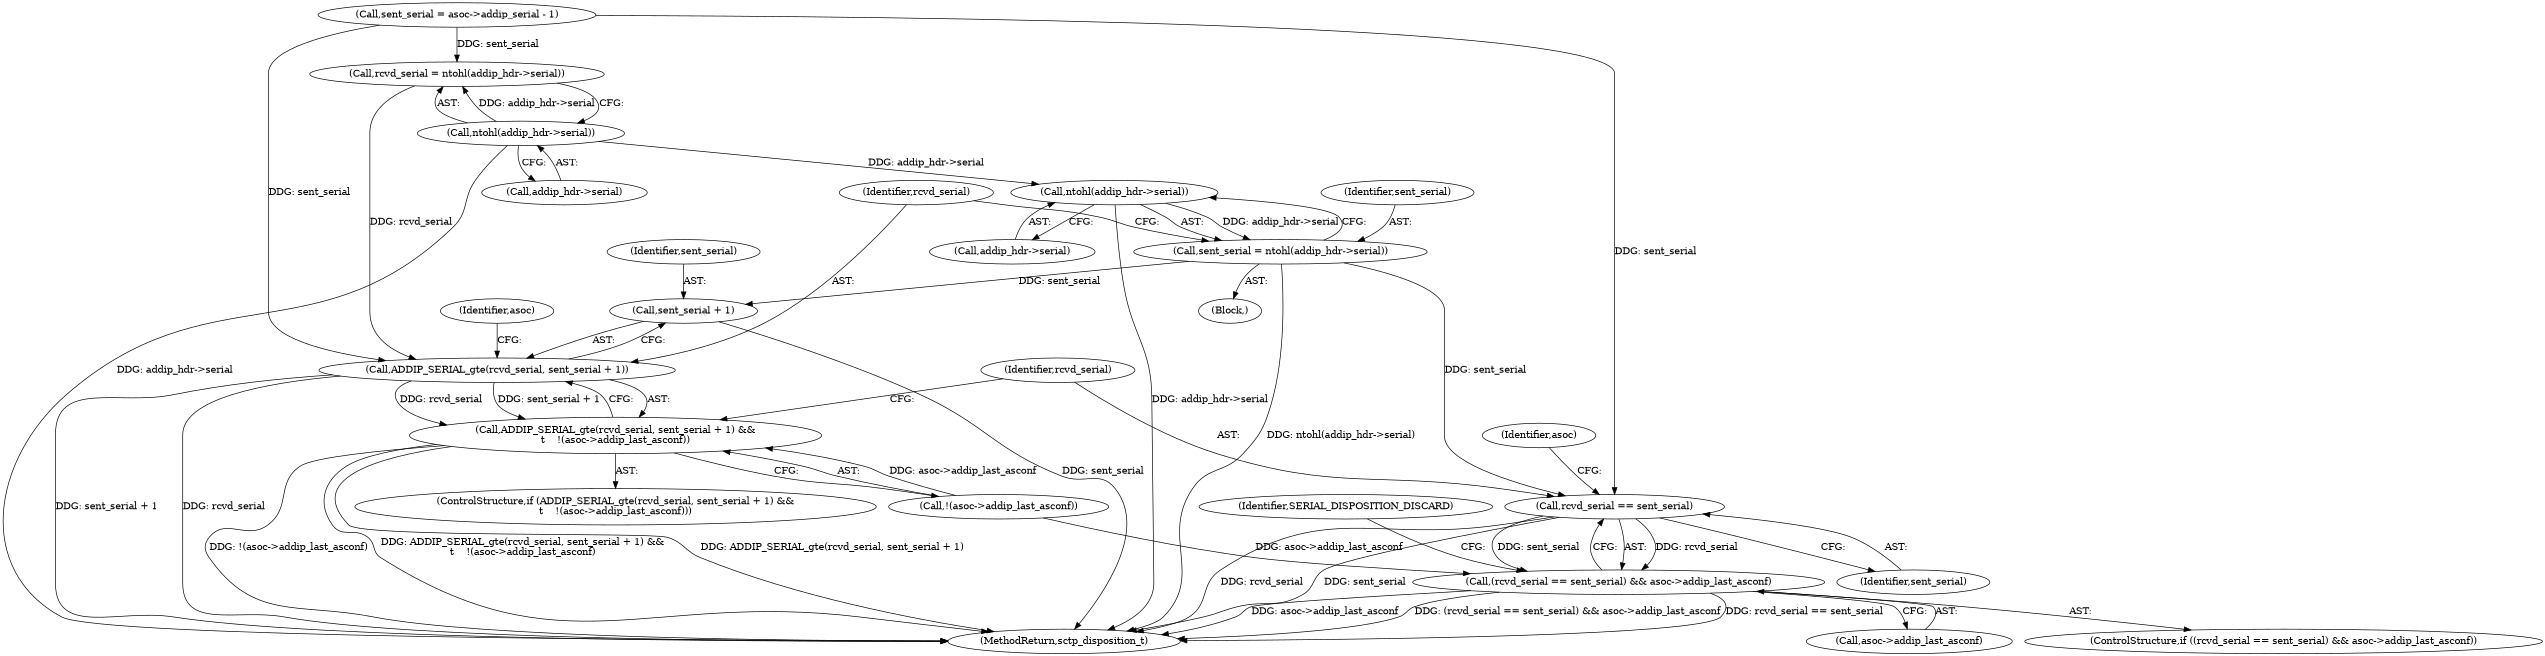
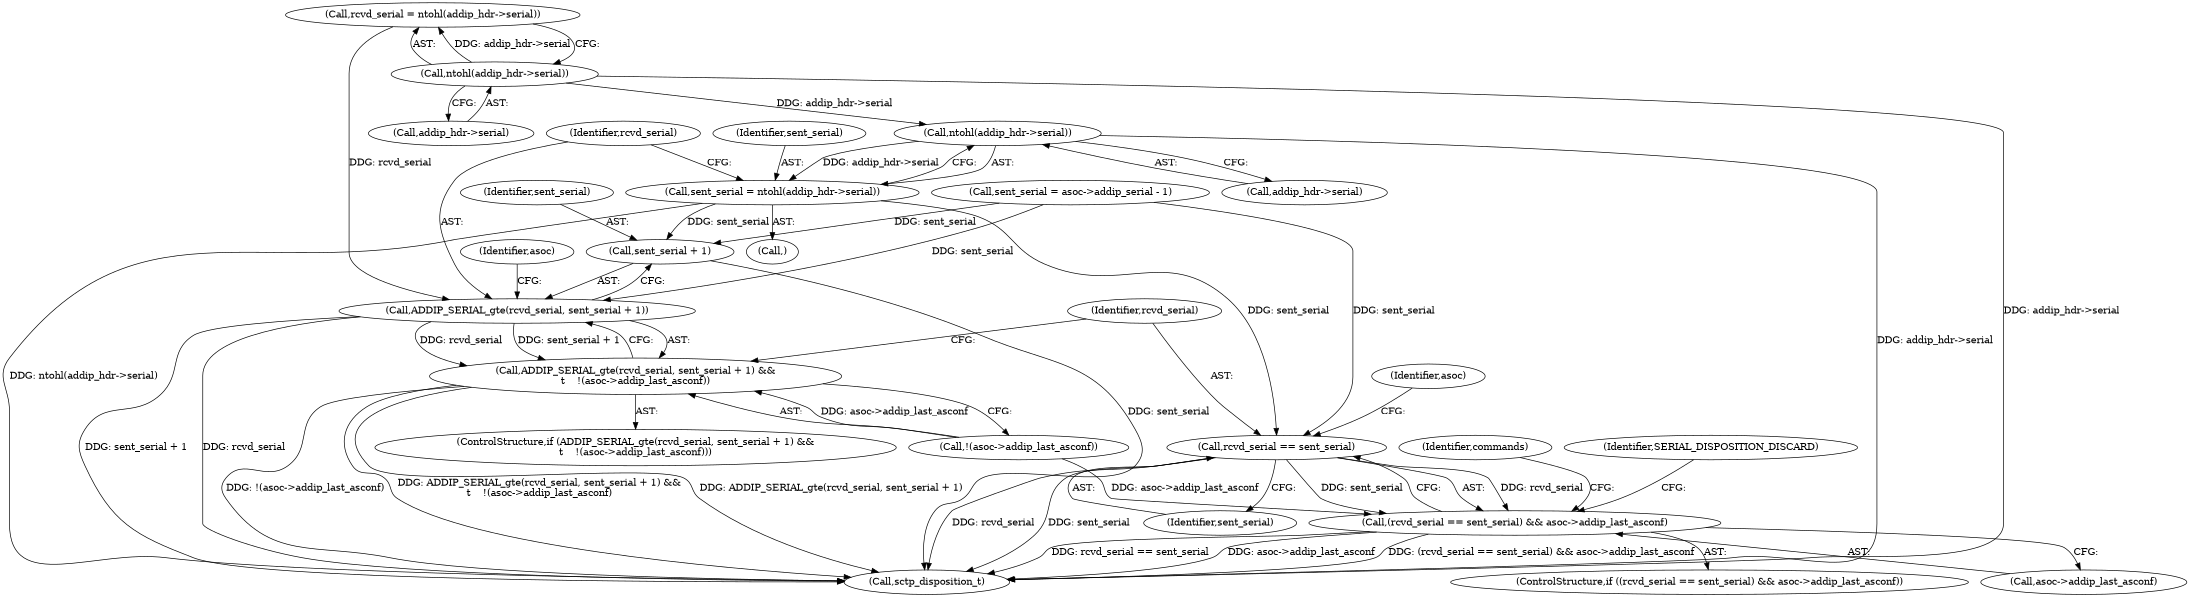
(457, 41) -> (860, 223)
(1230, 311) -> (772, 252)
none -> (1475, 448)
(1064, 641) -> (927, 582)
